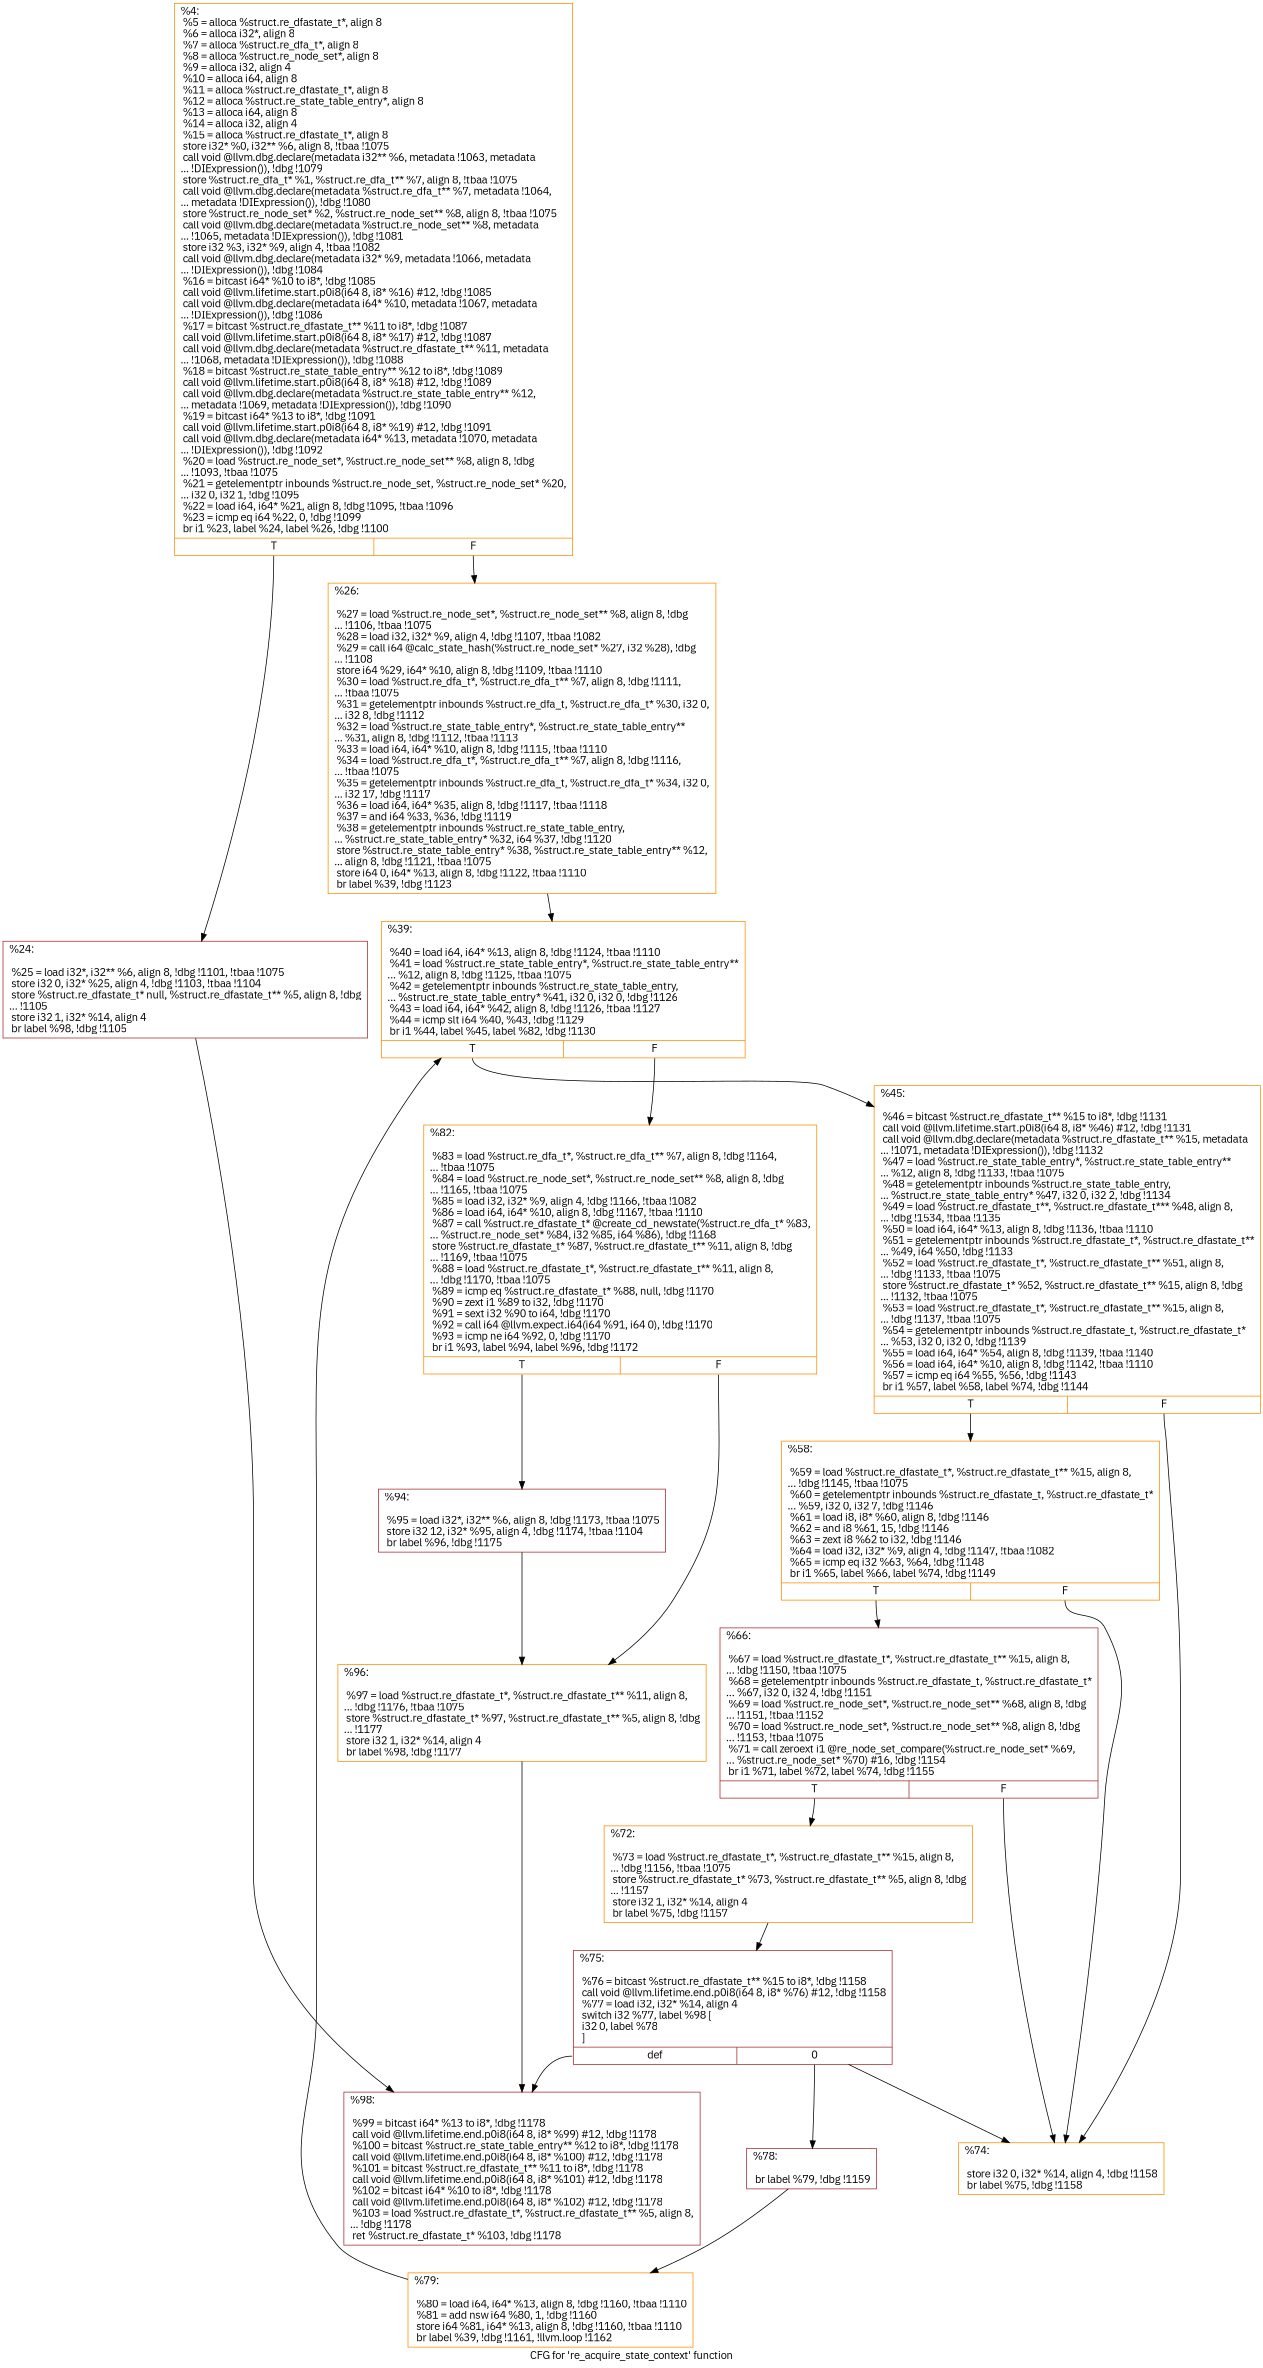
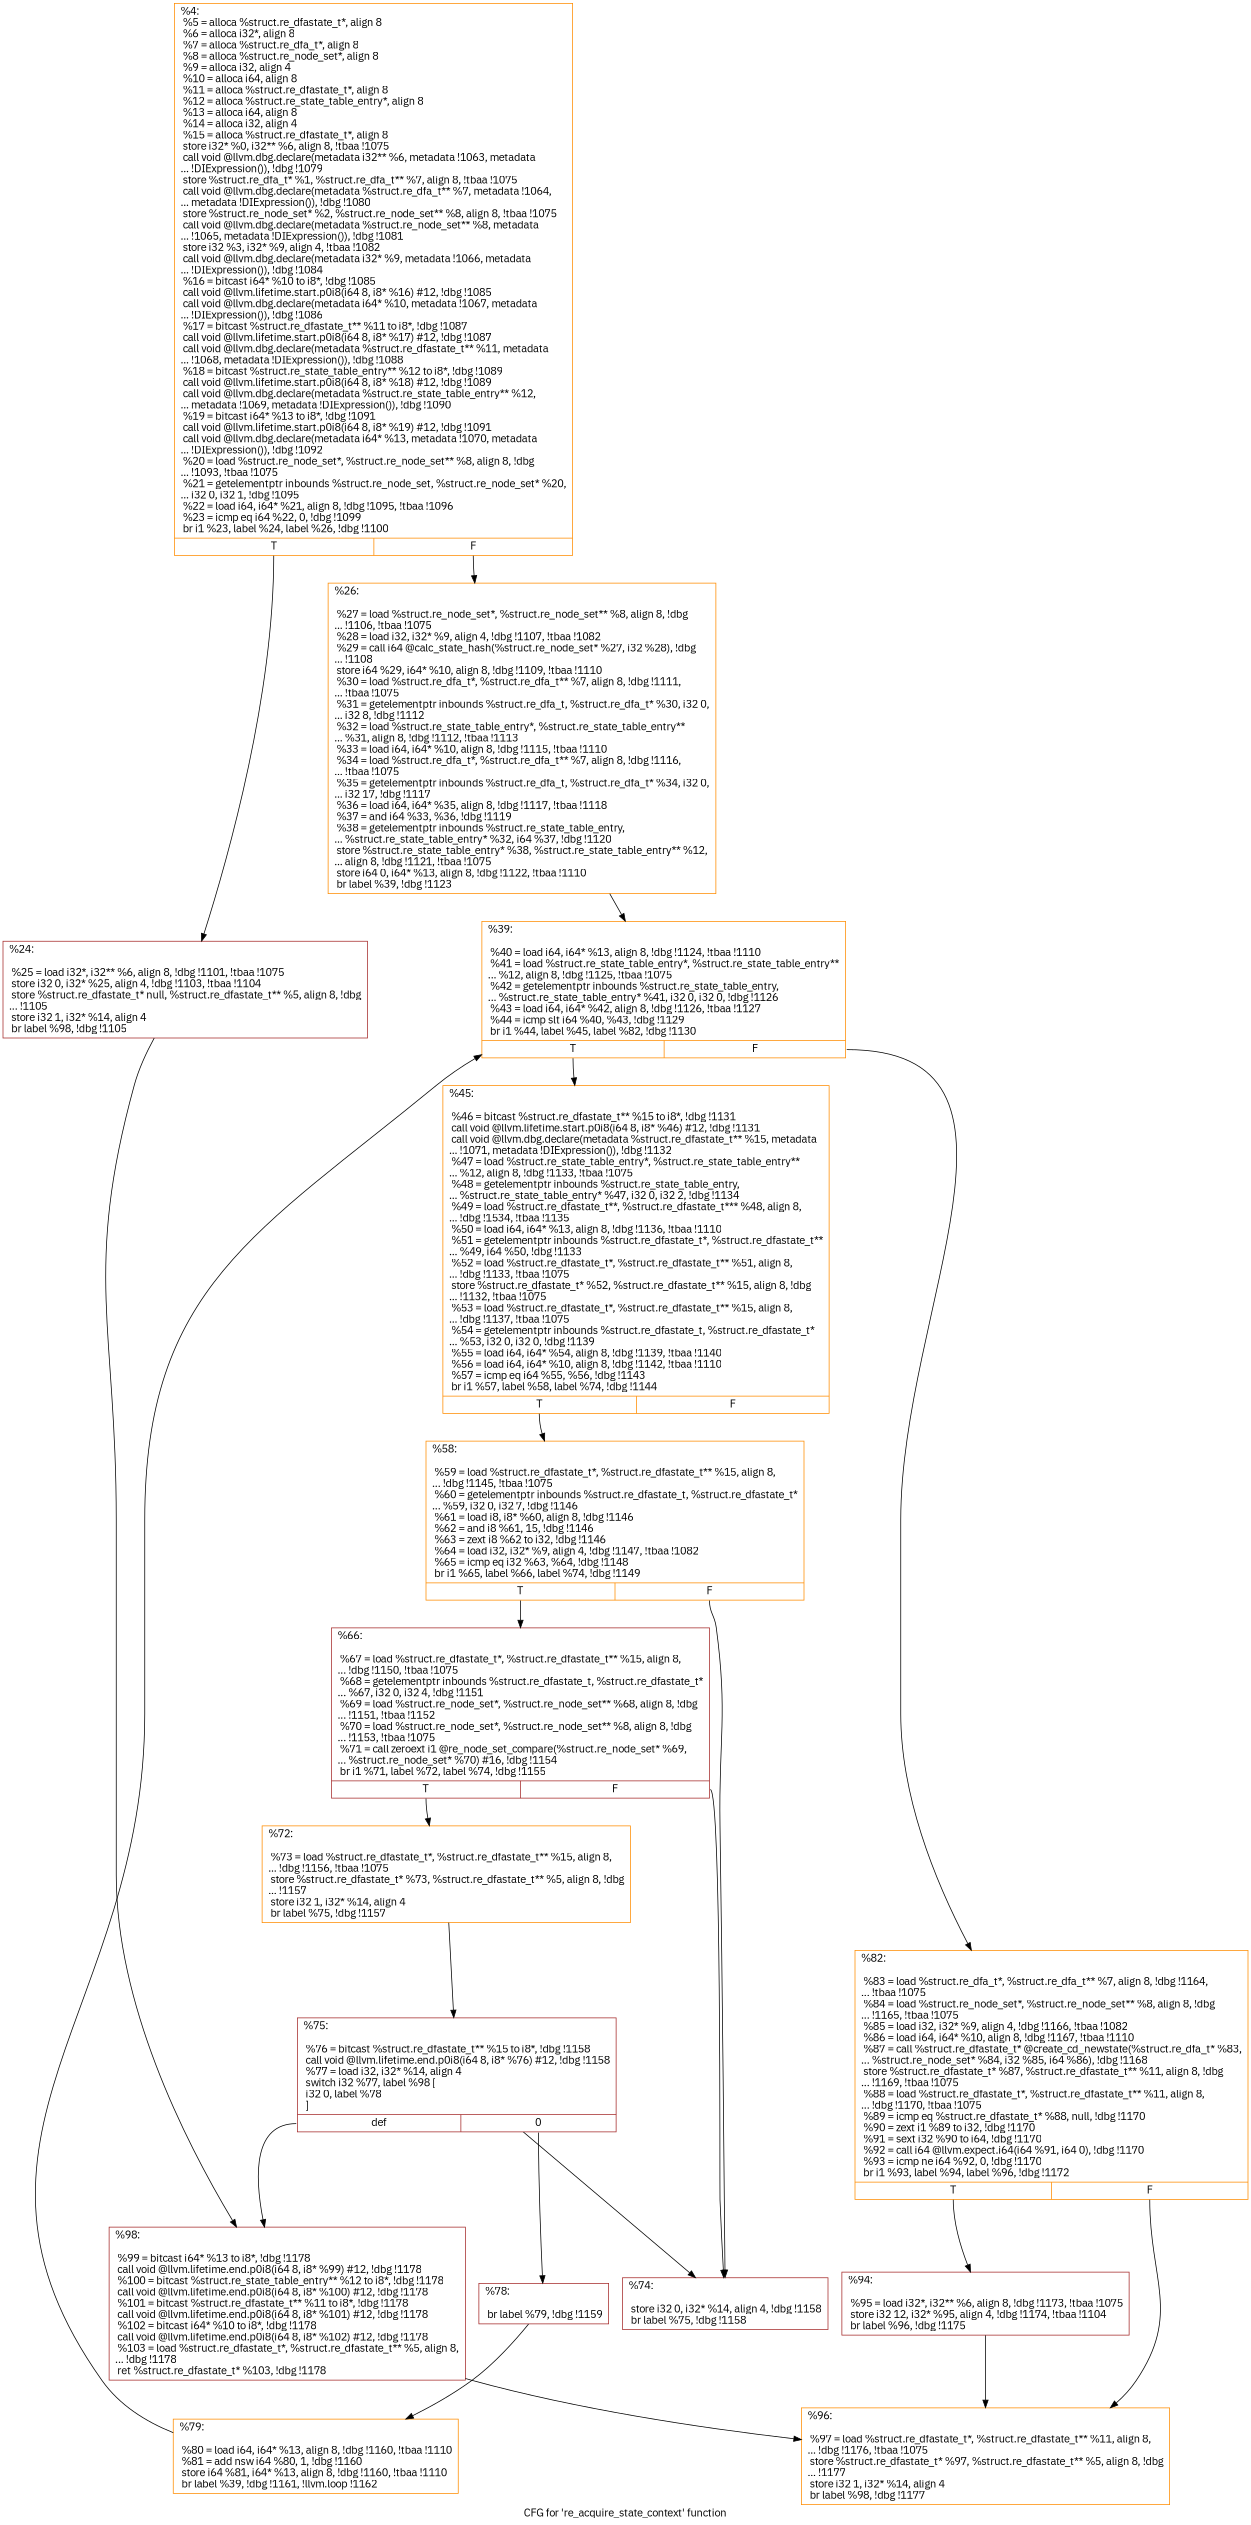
(1180, 1785) -> none
(522, 1923) -> (628, 2415)
(1061, 2169) -> (725, 2304)
